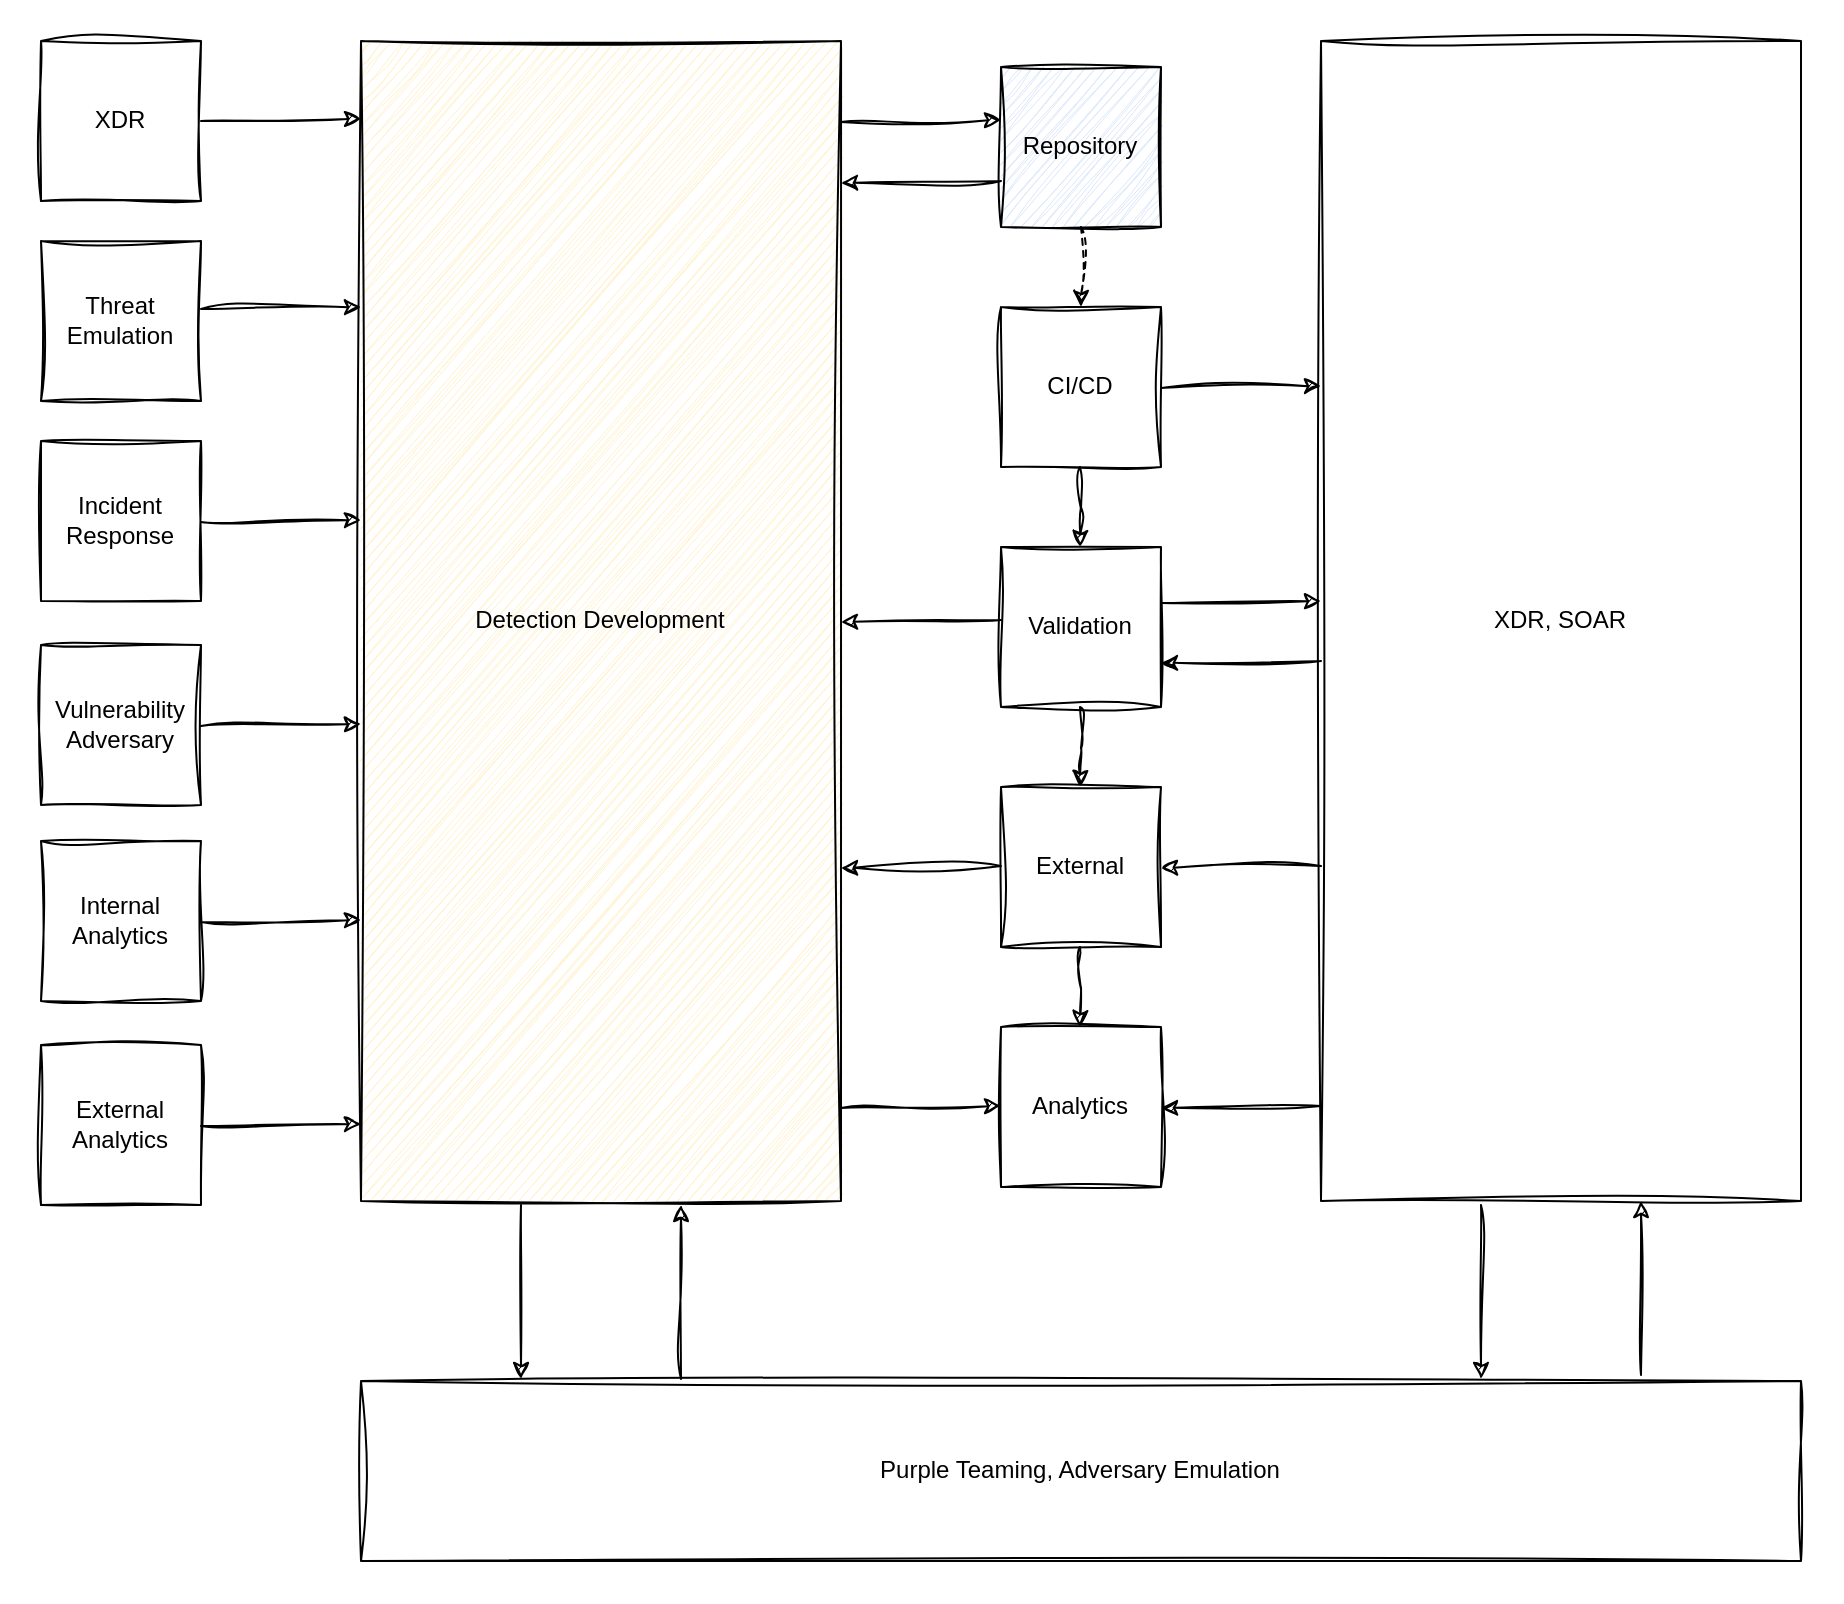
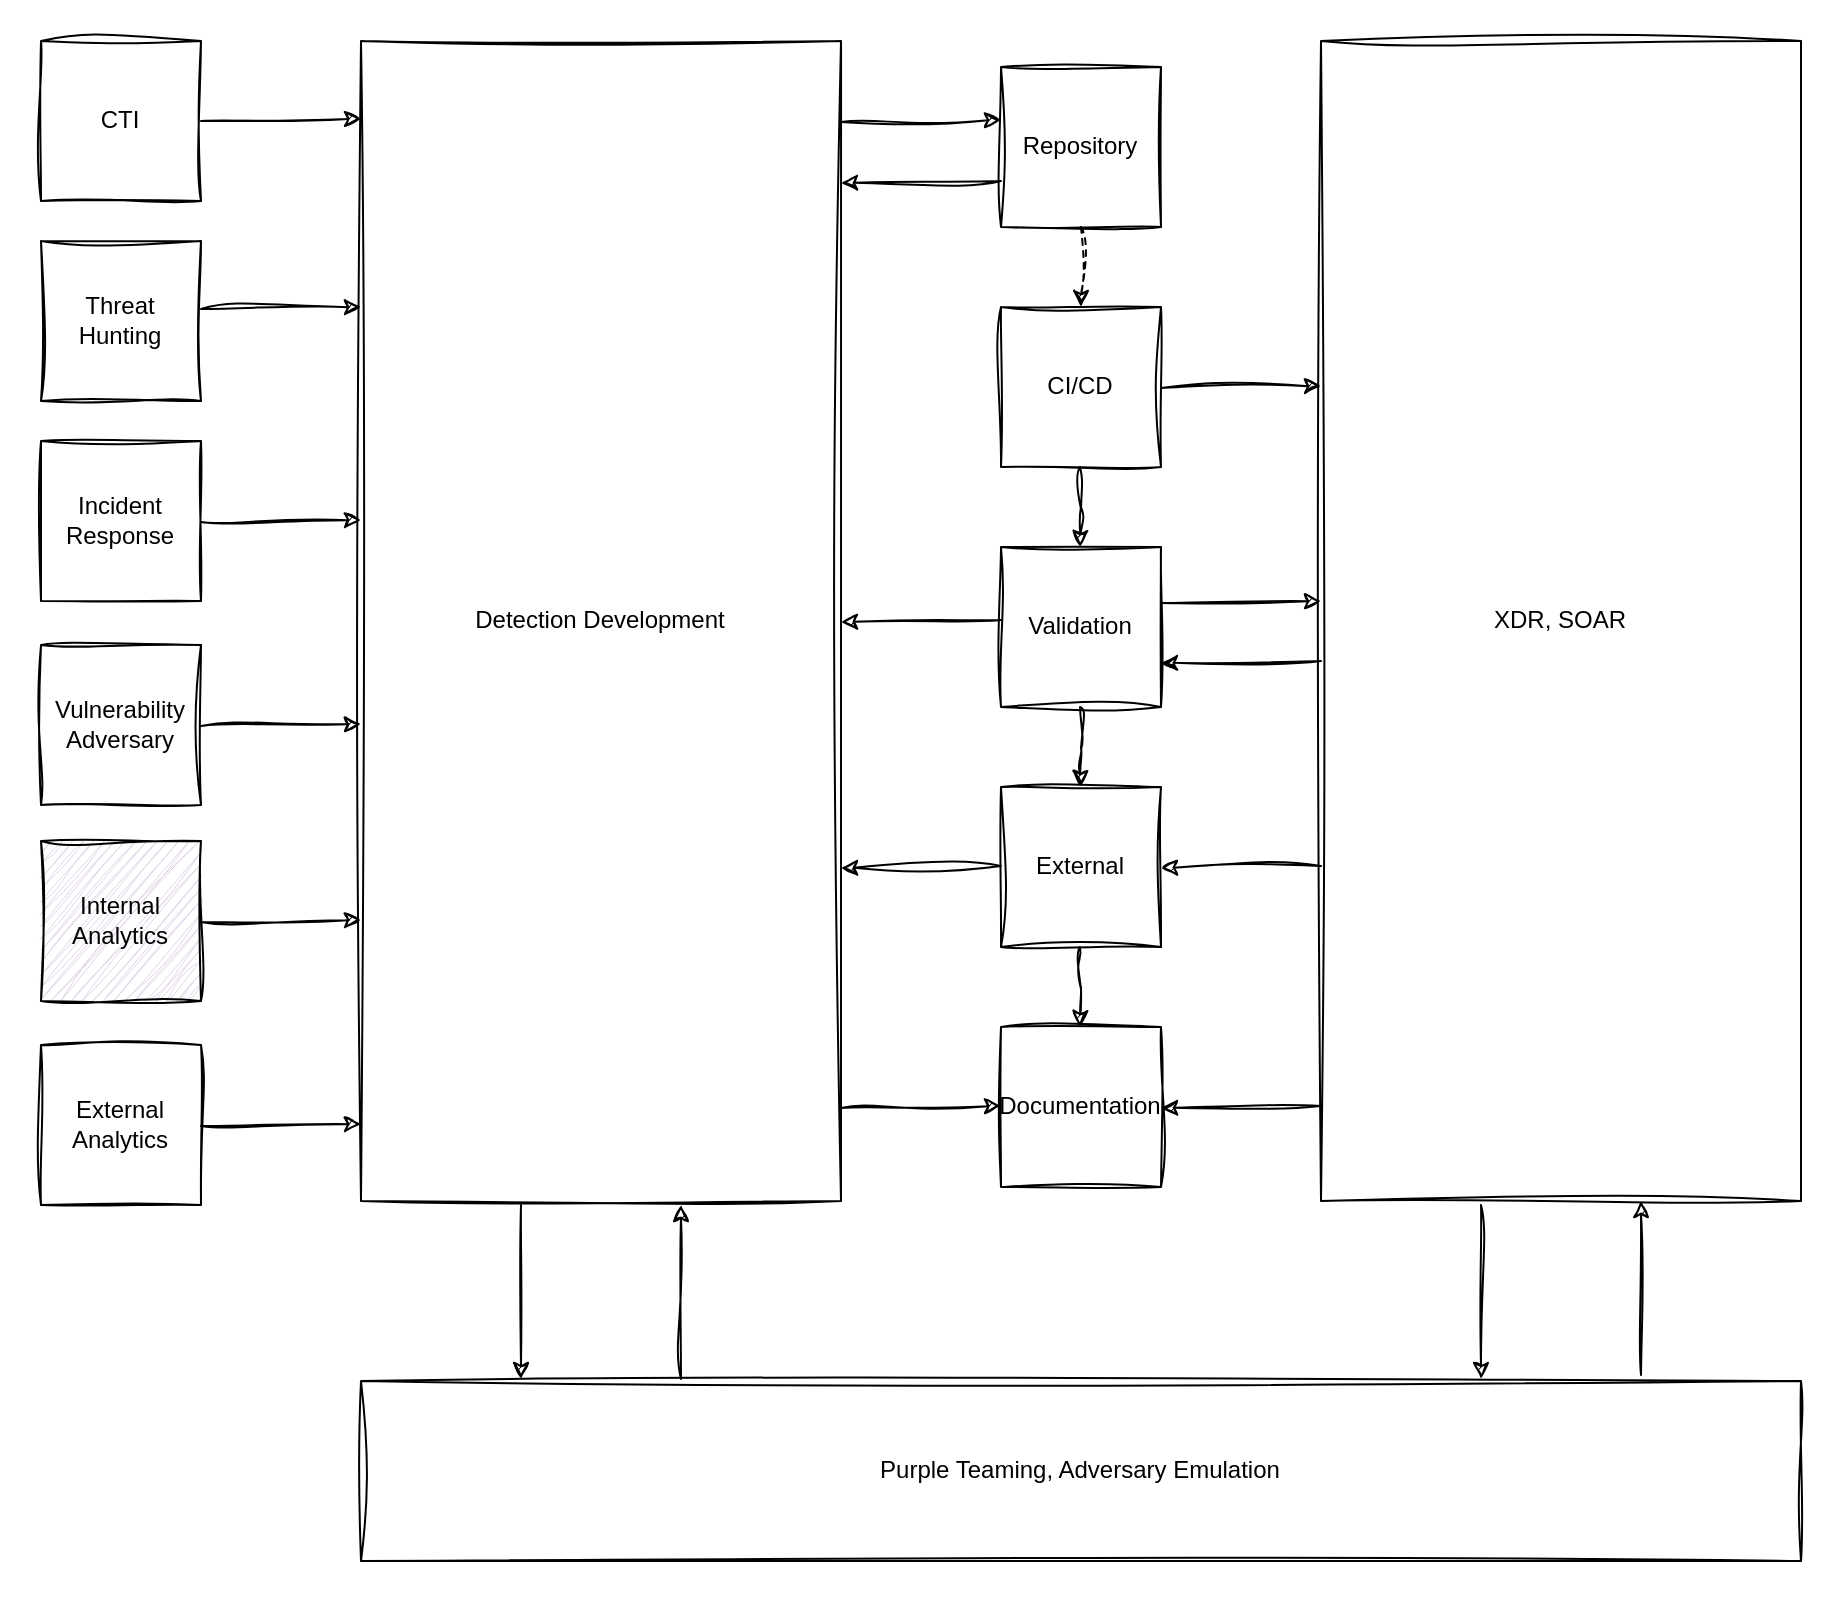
(121, 121) -> (121, 121)
(1081, 147) -> (1081, 147)
(121, 321) -> (121, 321)
(601, 621) -> (601, 621)
(121, 921) -> (121, 921)
(1081, 1107) -> (1081, 1107)
